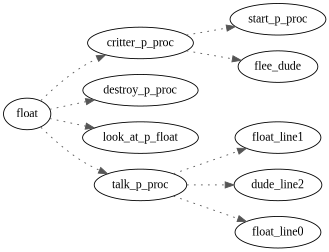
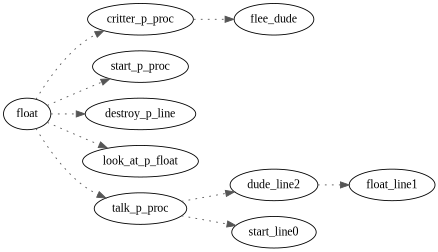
(206, 32) -> (74, 94)
(140, 90) -> (140, 114)
(206, 162) -> (329, 185)
(278, 232) -> (274, 232)
